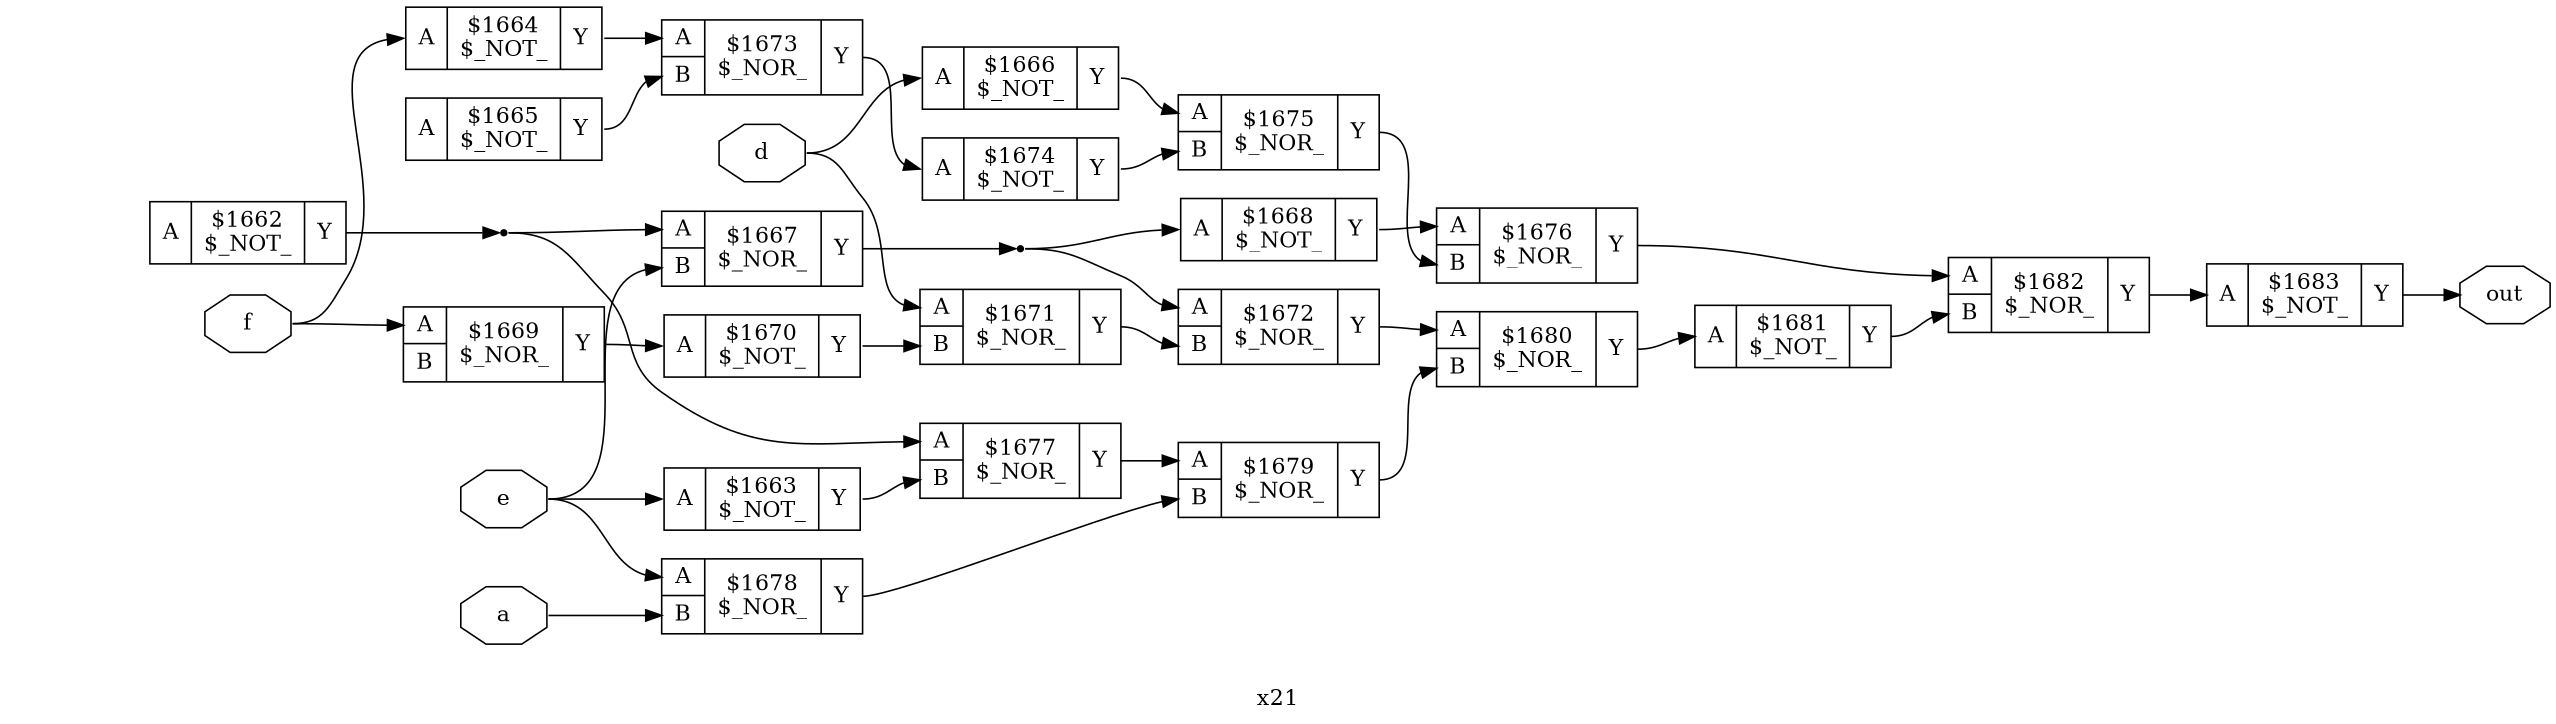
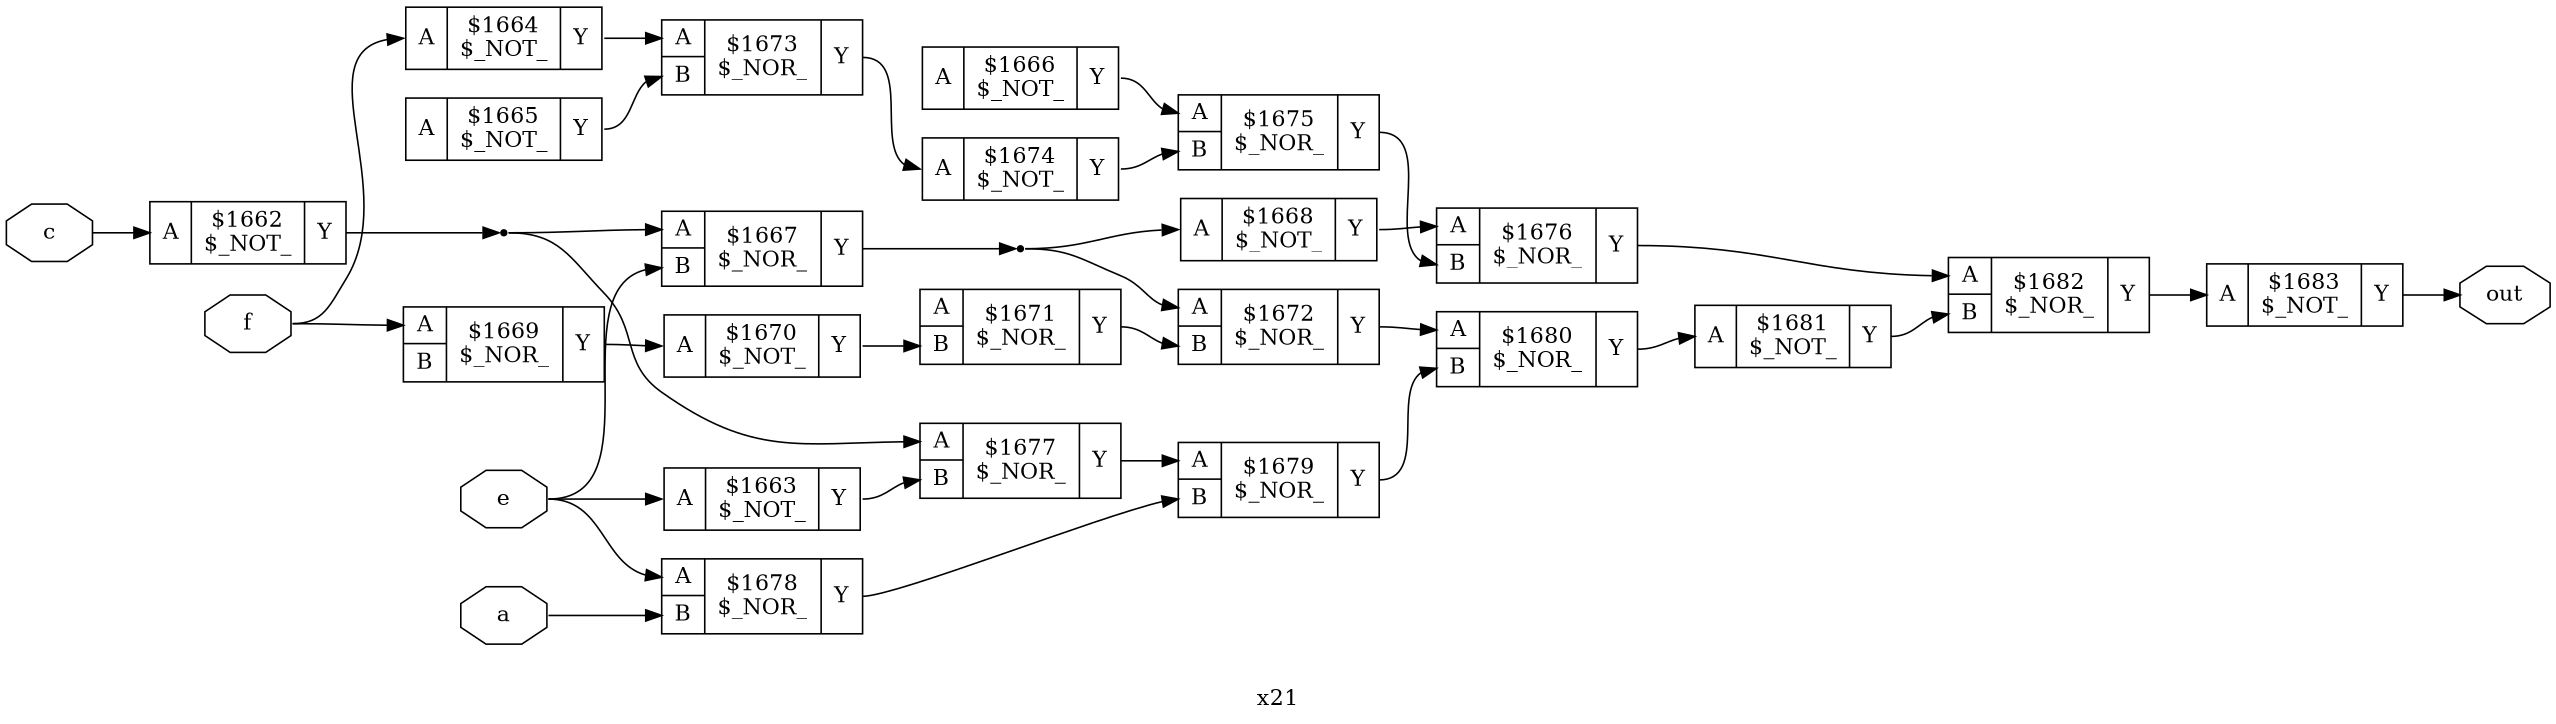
(762, 153) -> none
none -> (49, 233)
